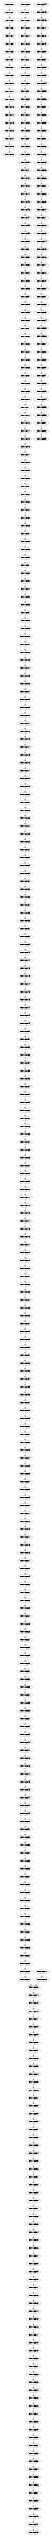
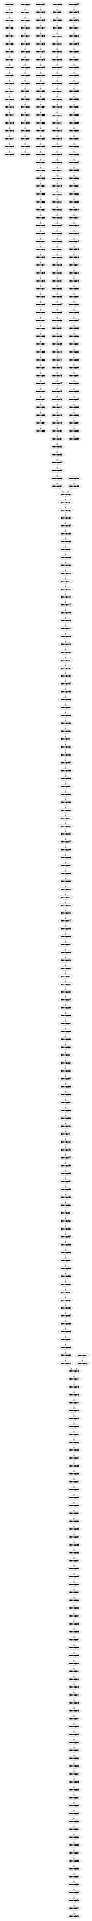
(25, 162) -> none
(25, 600) -> none
(25, 1090) -> (61, 490)
